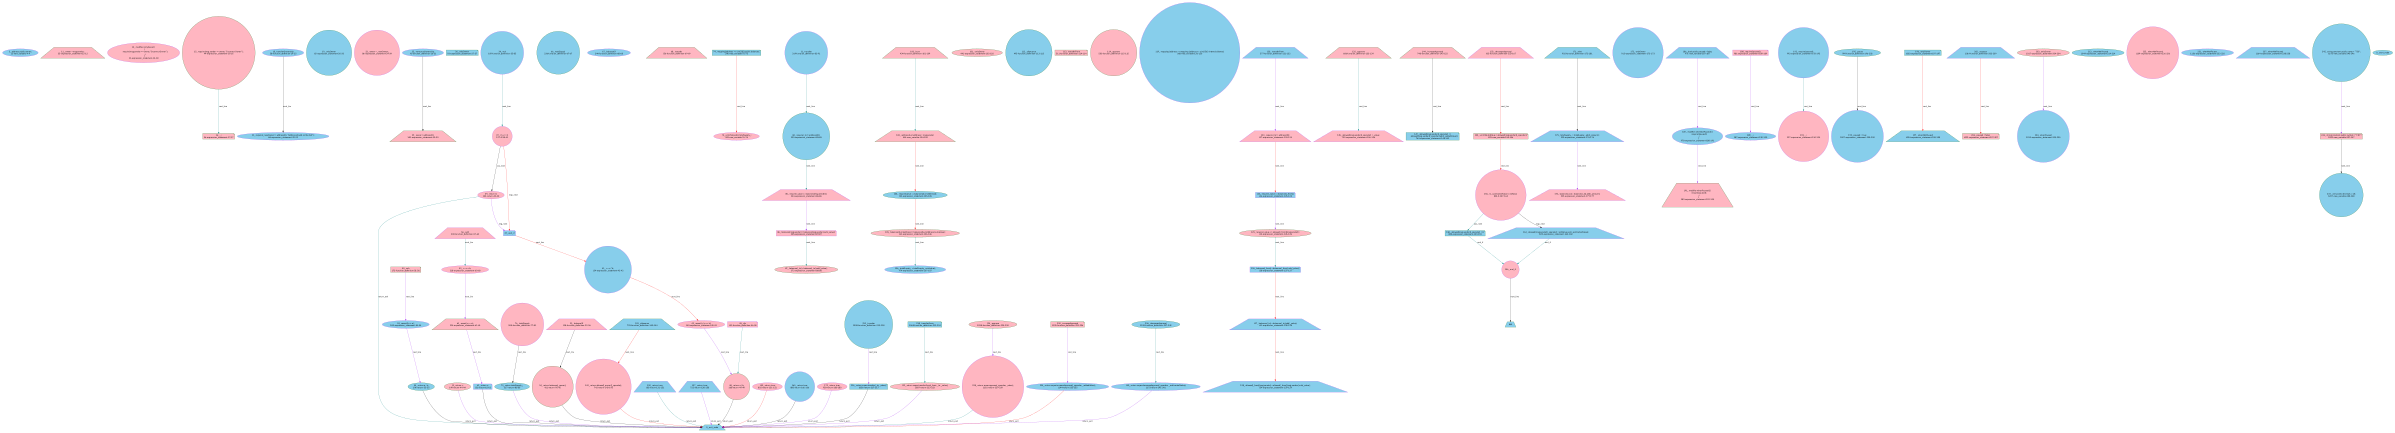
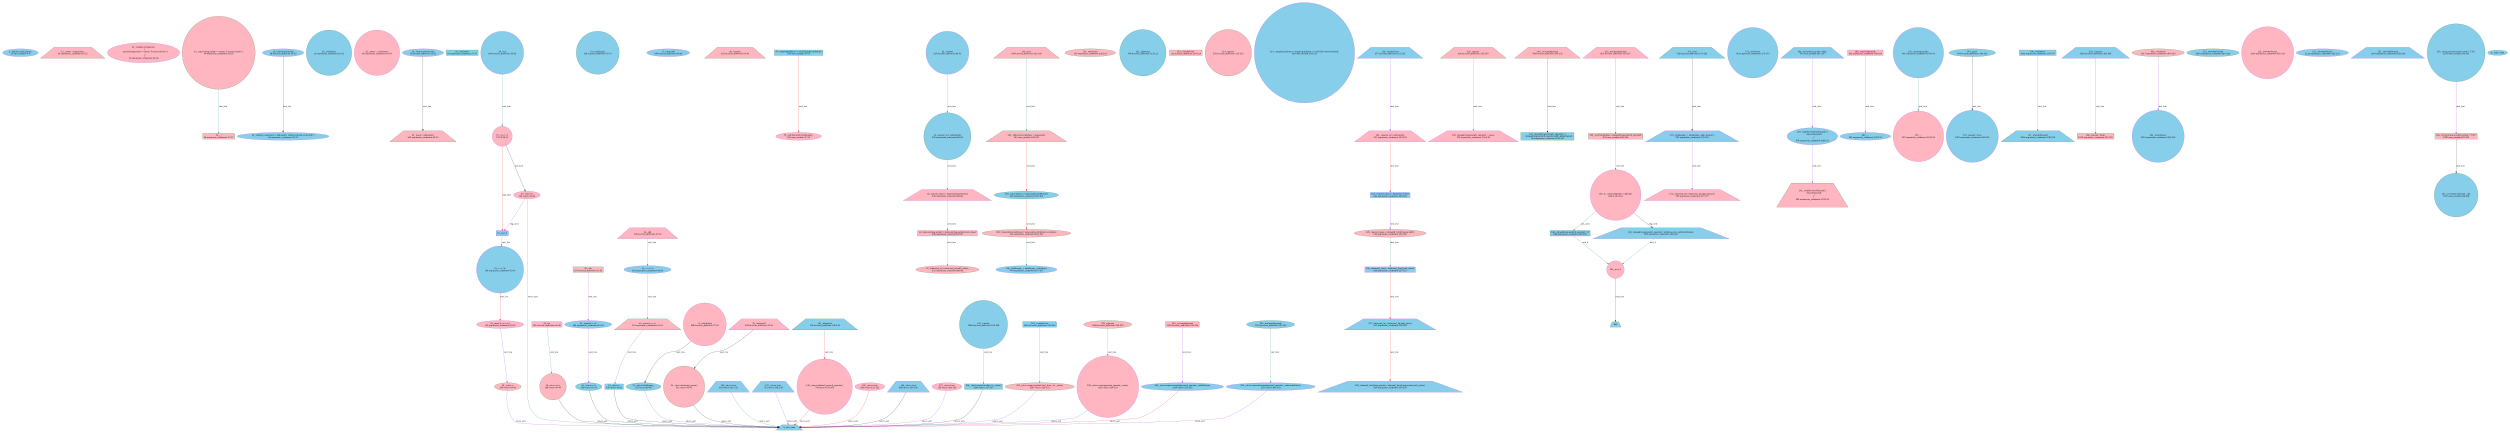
(465, 270) -> (648, 270)
(719, 350) -> (504, 355)
(800, 387) -> (908, 387)
